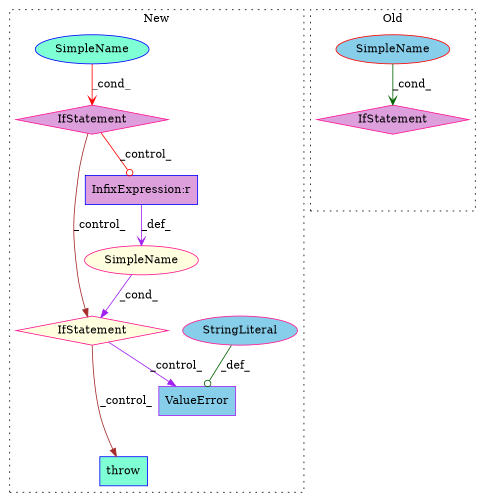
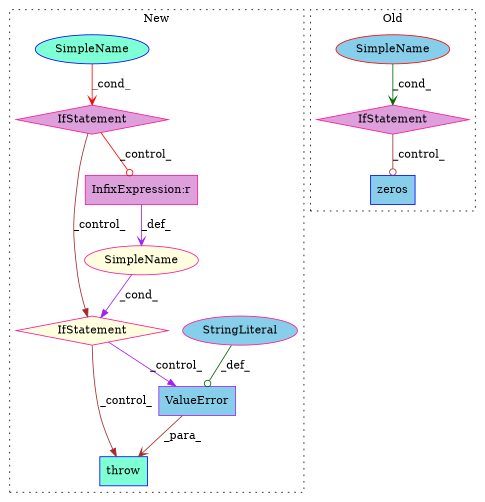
(141, 190) -> (141, 190)
none -> (393, 190)
none -> (163, 433)
